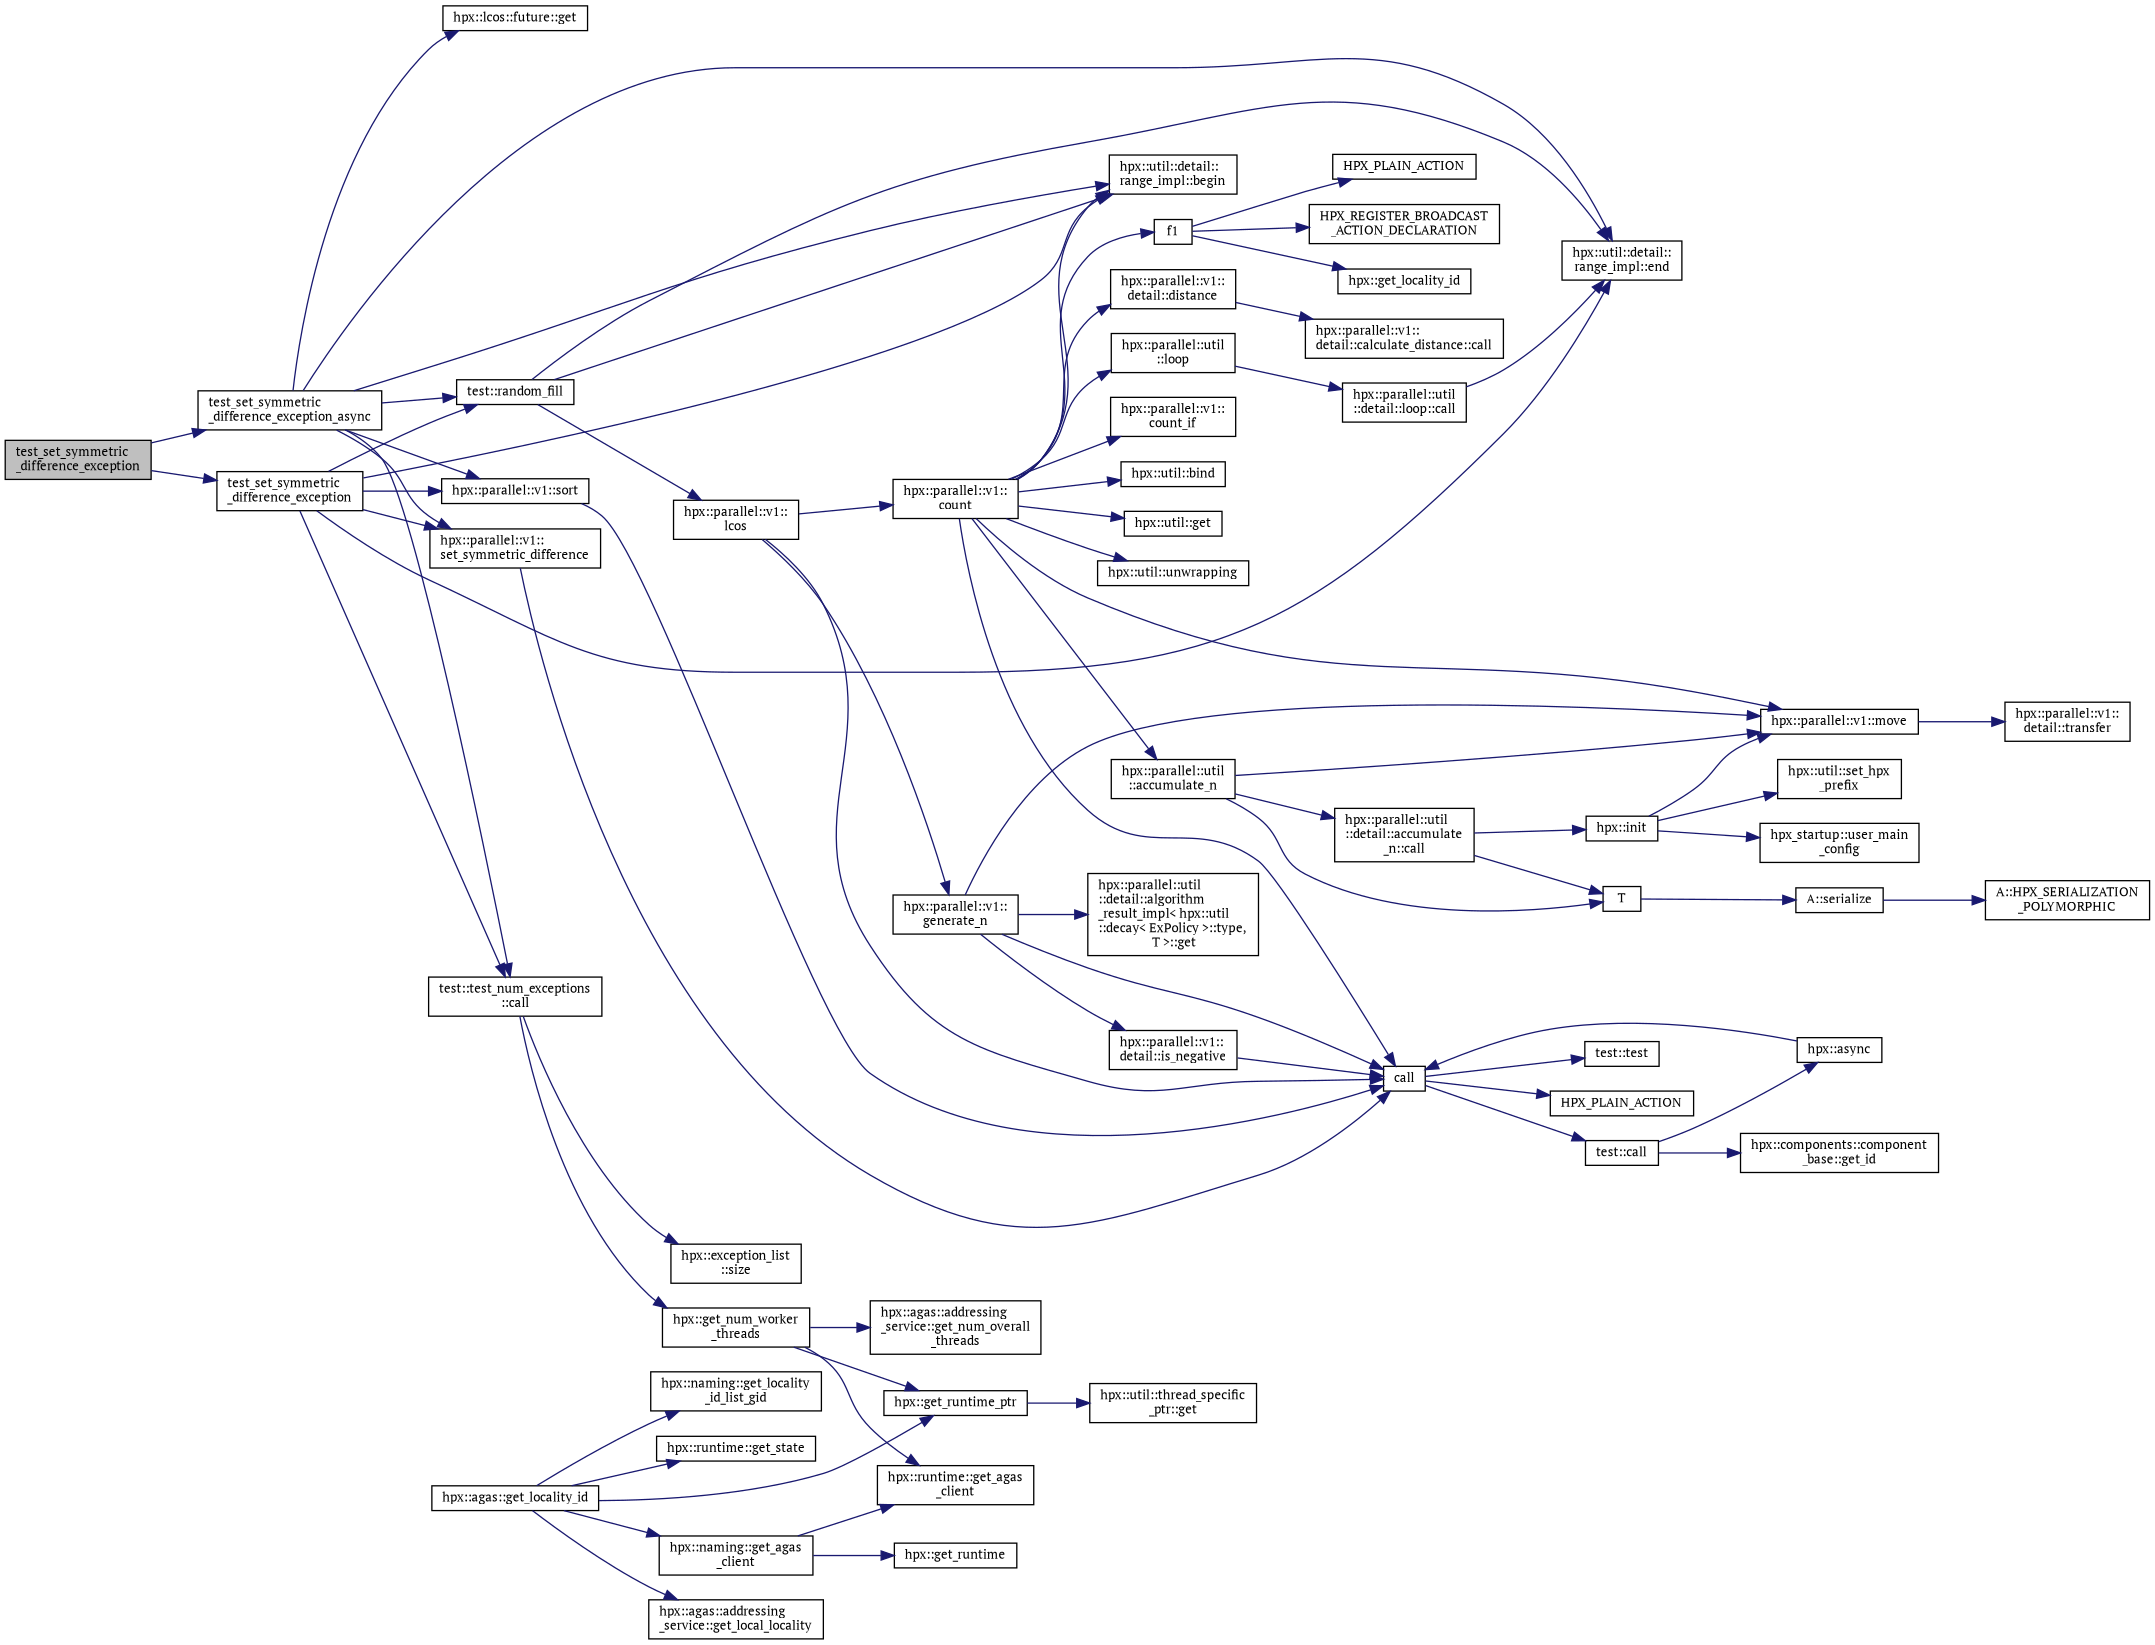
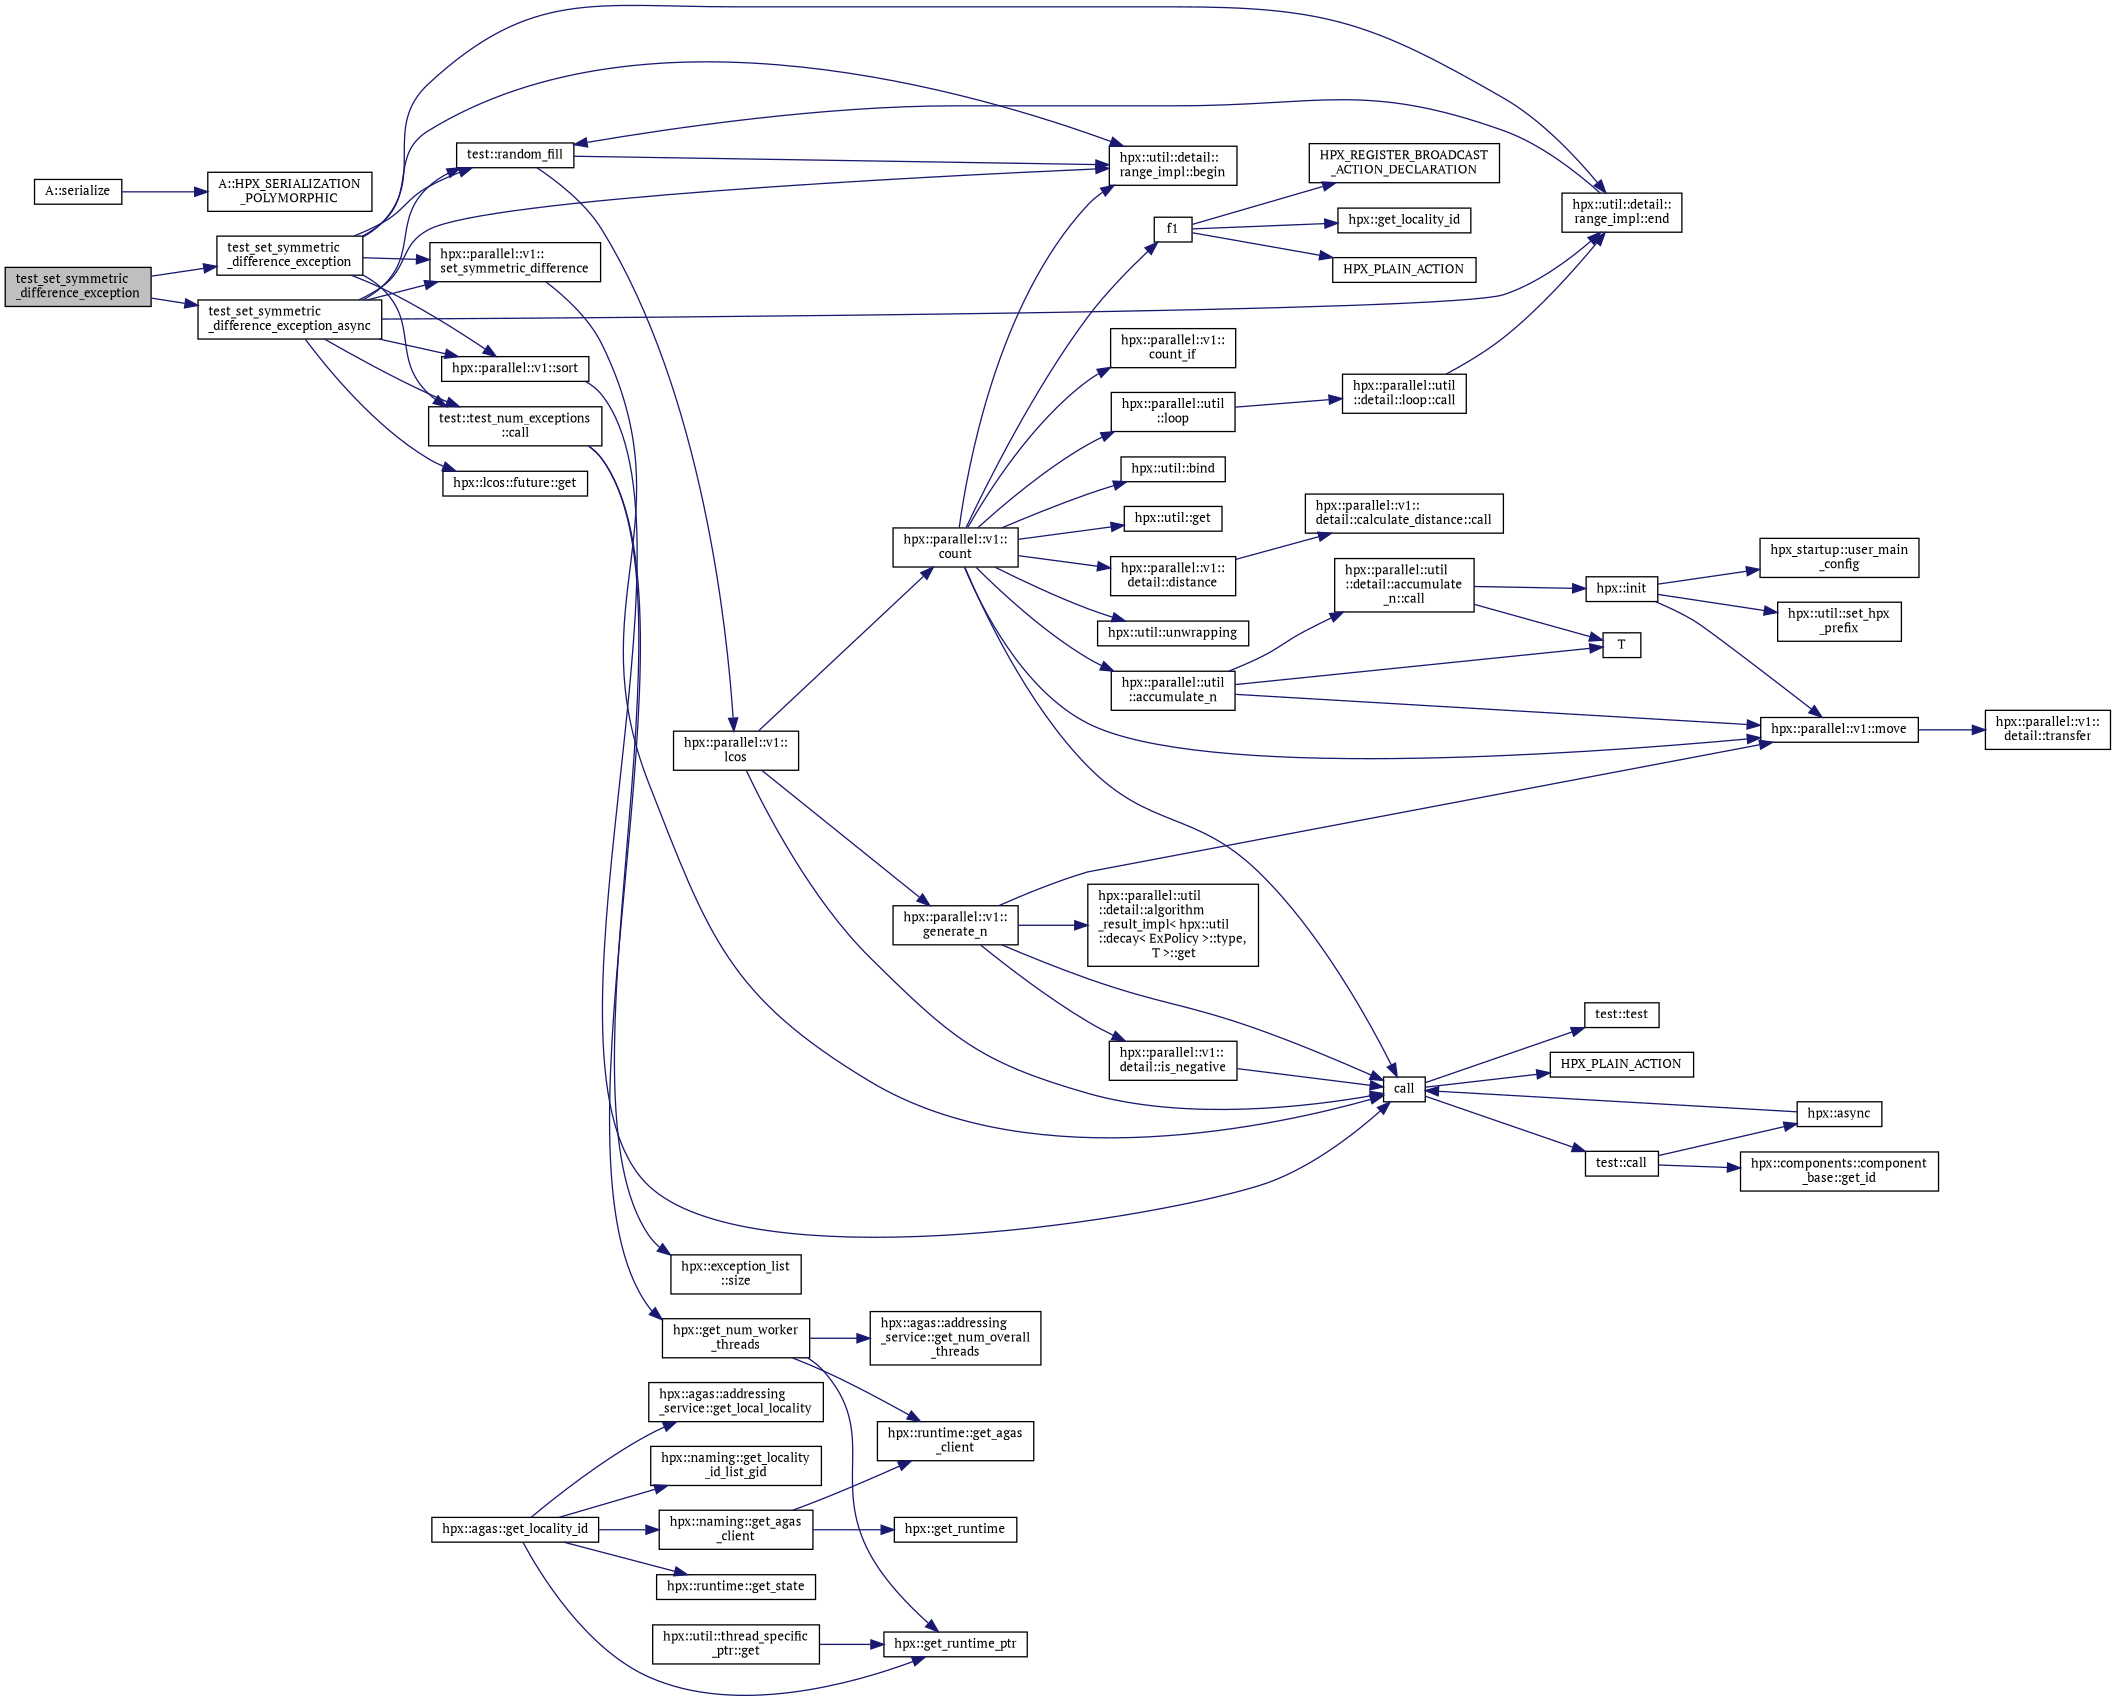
(1062, 147) -> (1104, 106)
(1712, 899) -> none
(1052, 1403) -> (845, 1644)
